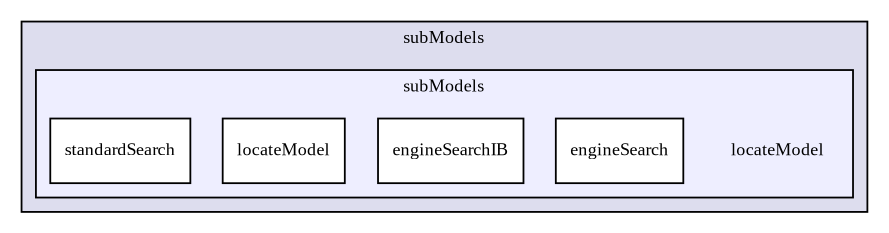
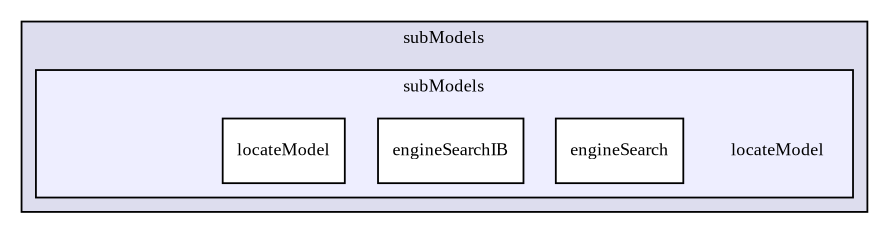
(120, 151) -> none
